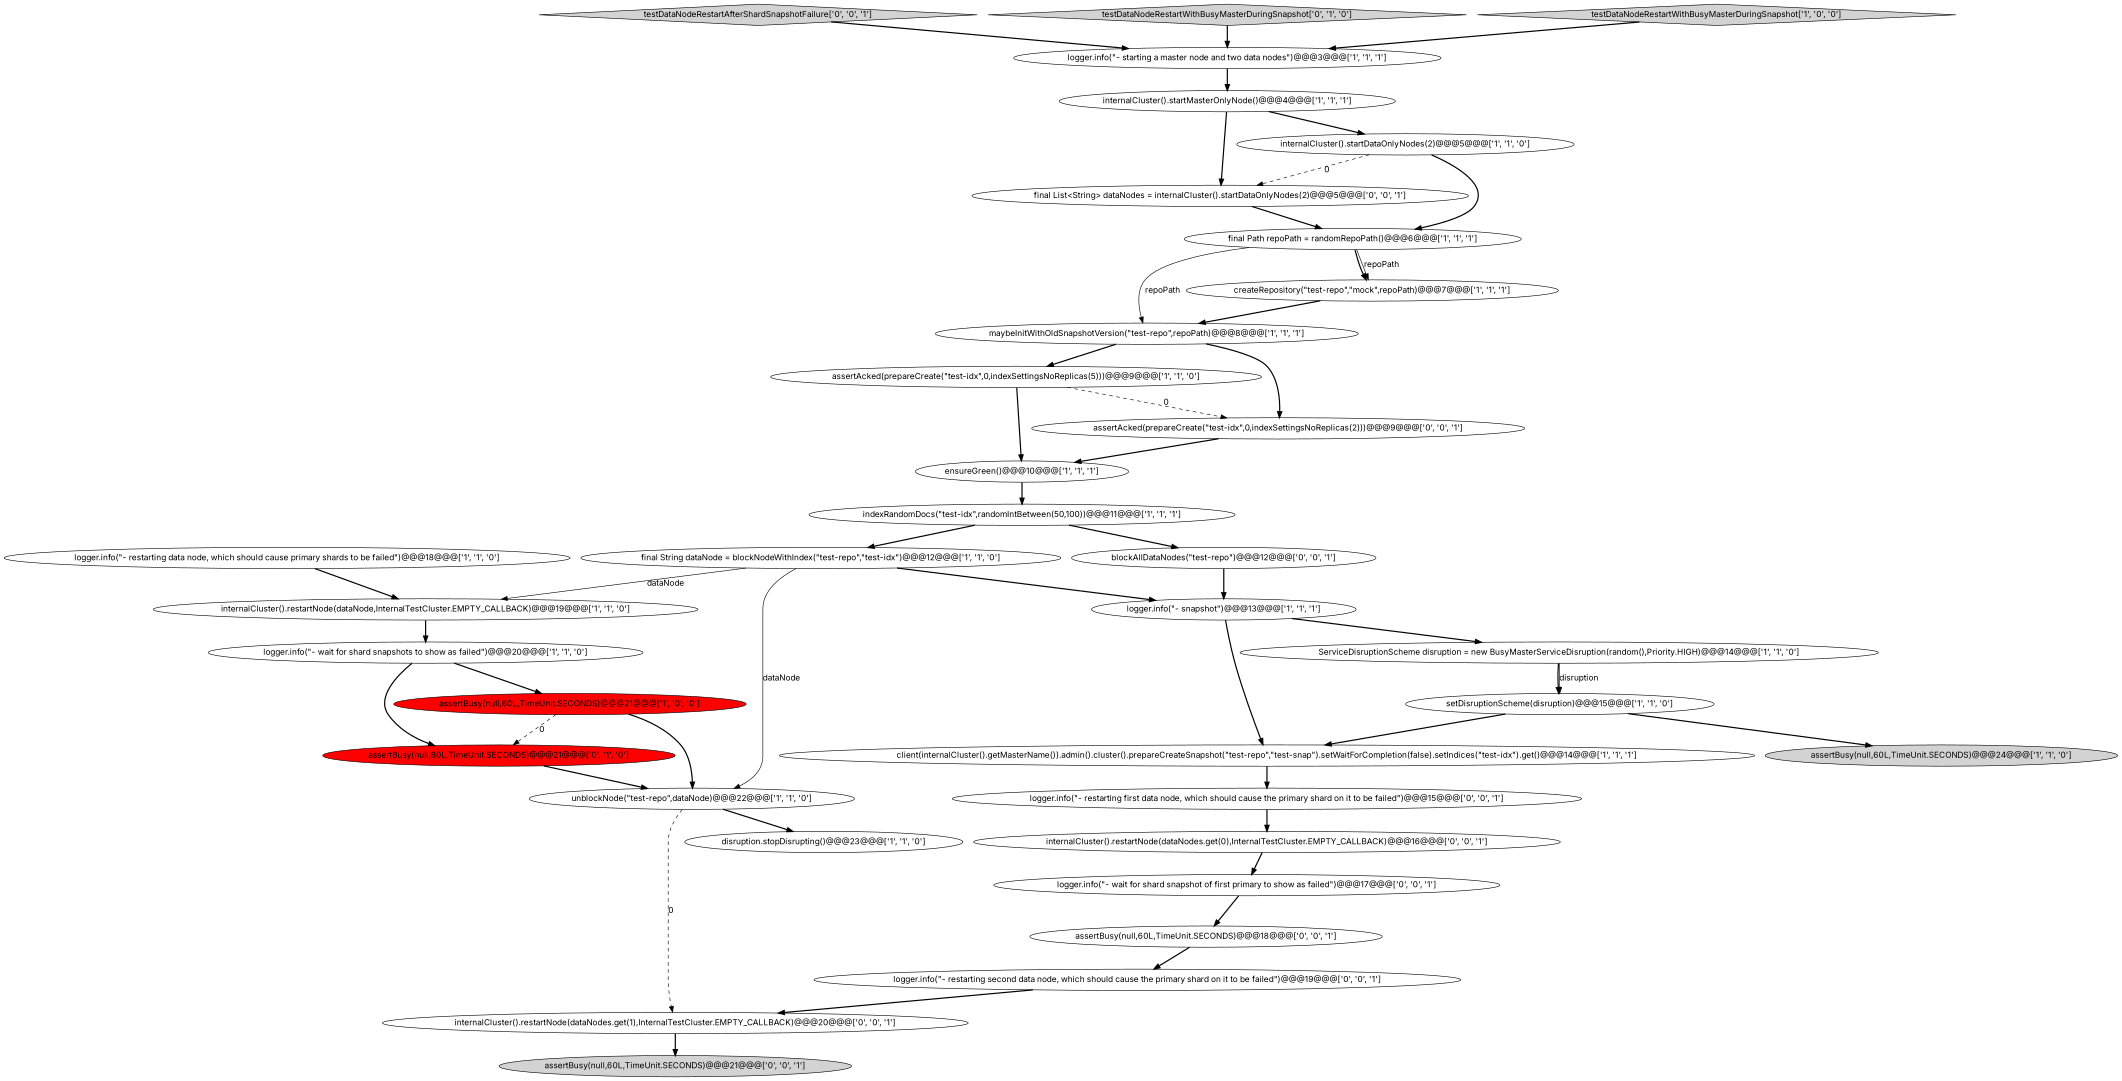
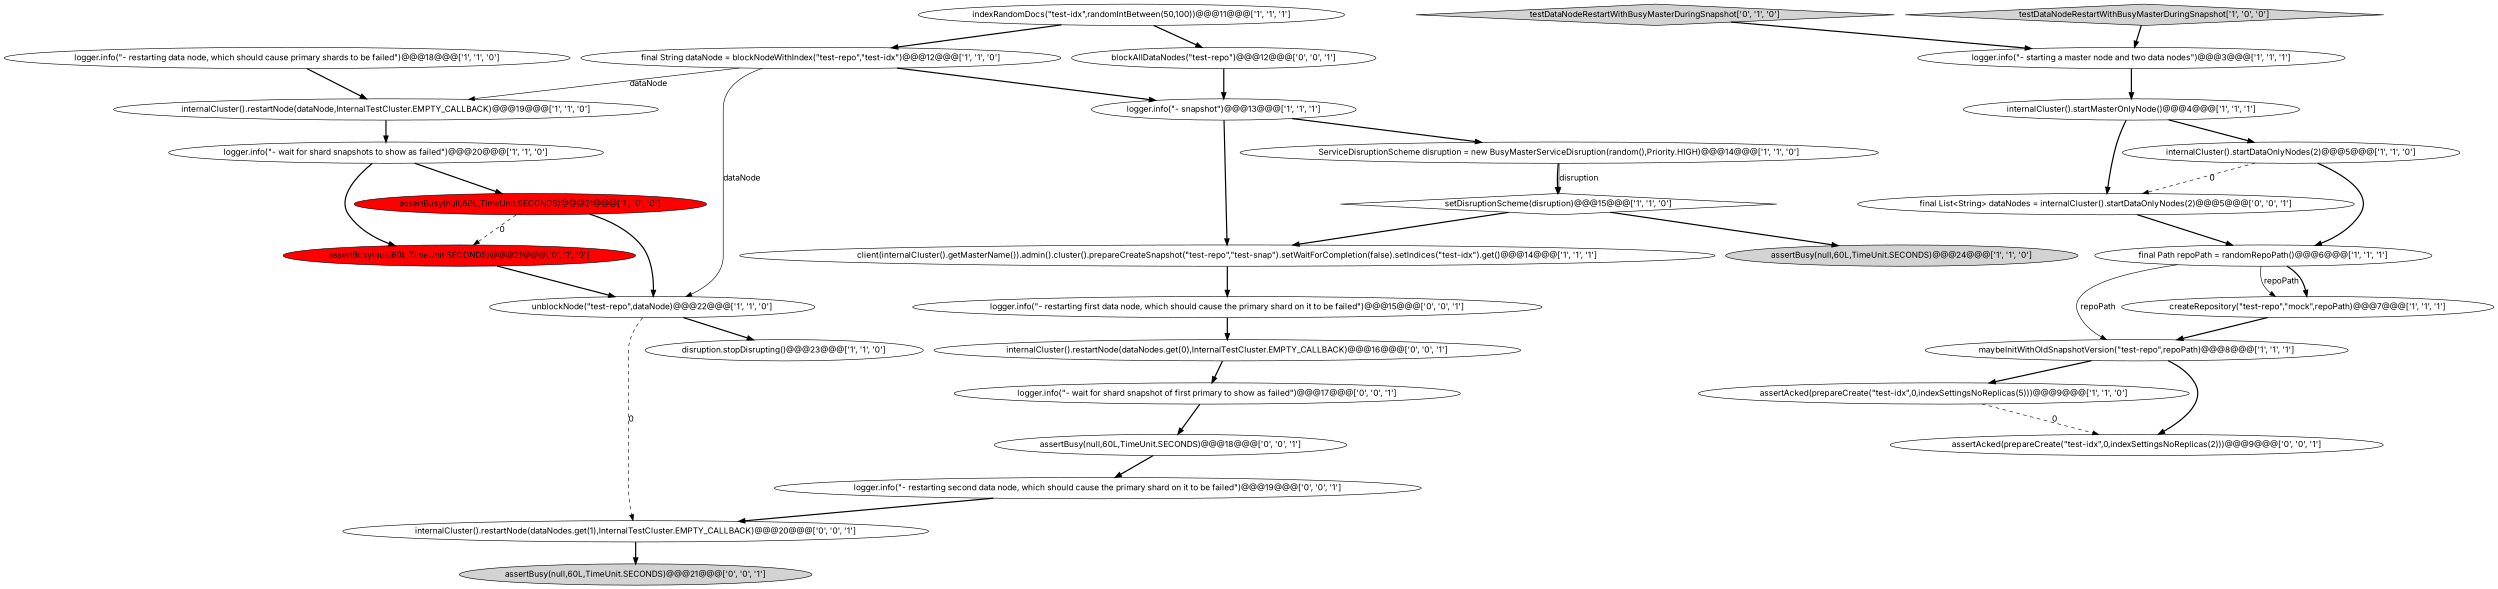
(758, 15) -> none
(1022, 472) -> none
(1560, 704) -> (1559, 204)
